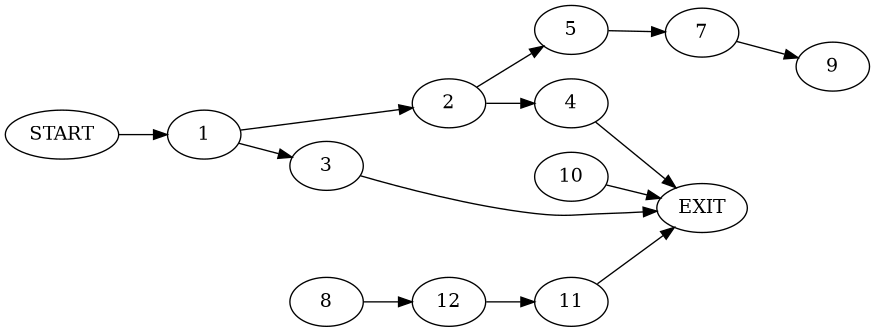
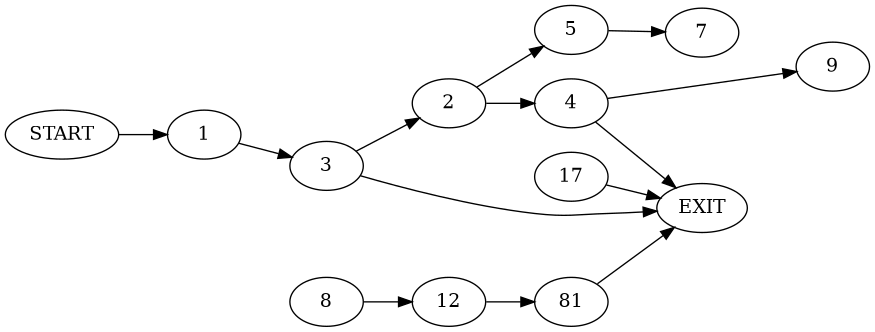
(760, 48) -> (695, 86)
(320, 120) -> (382, 138)
(571, 177) -> (571, 177)
(571, 302) -> (571, 302)
